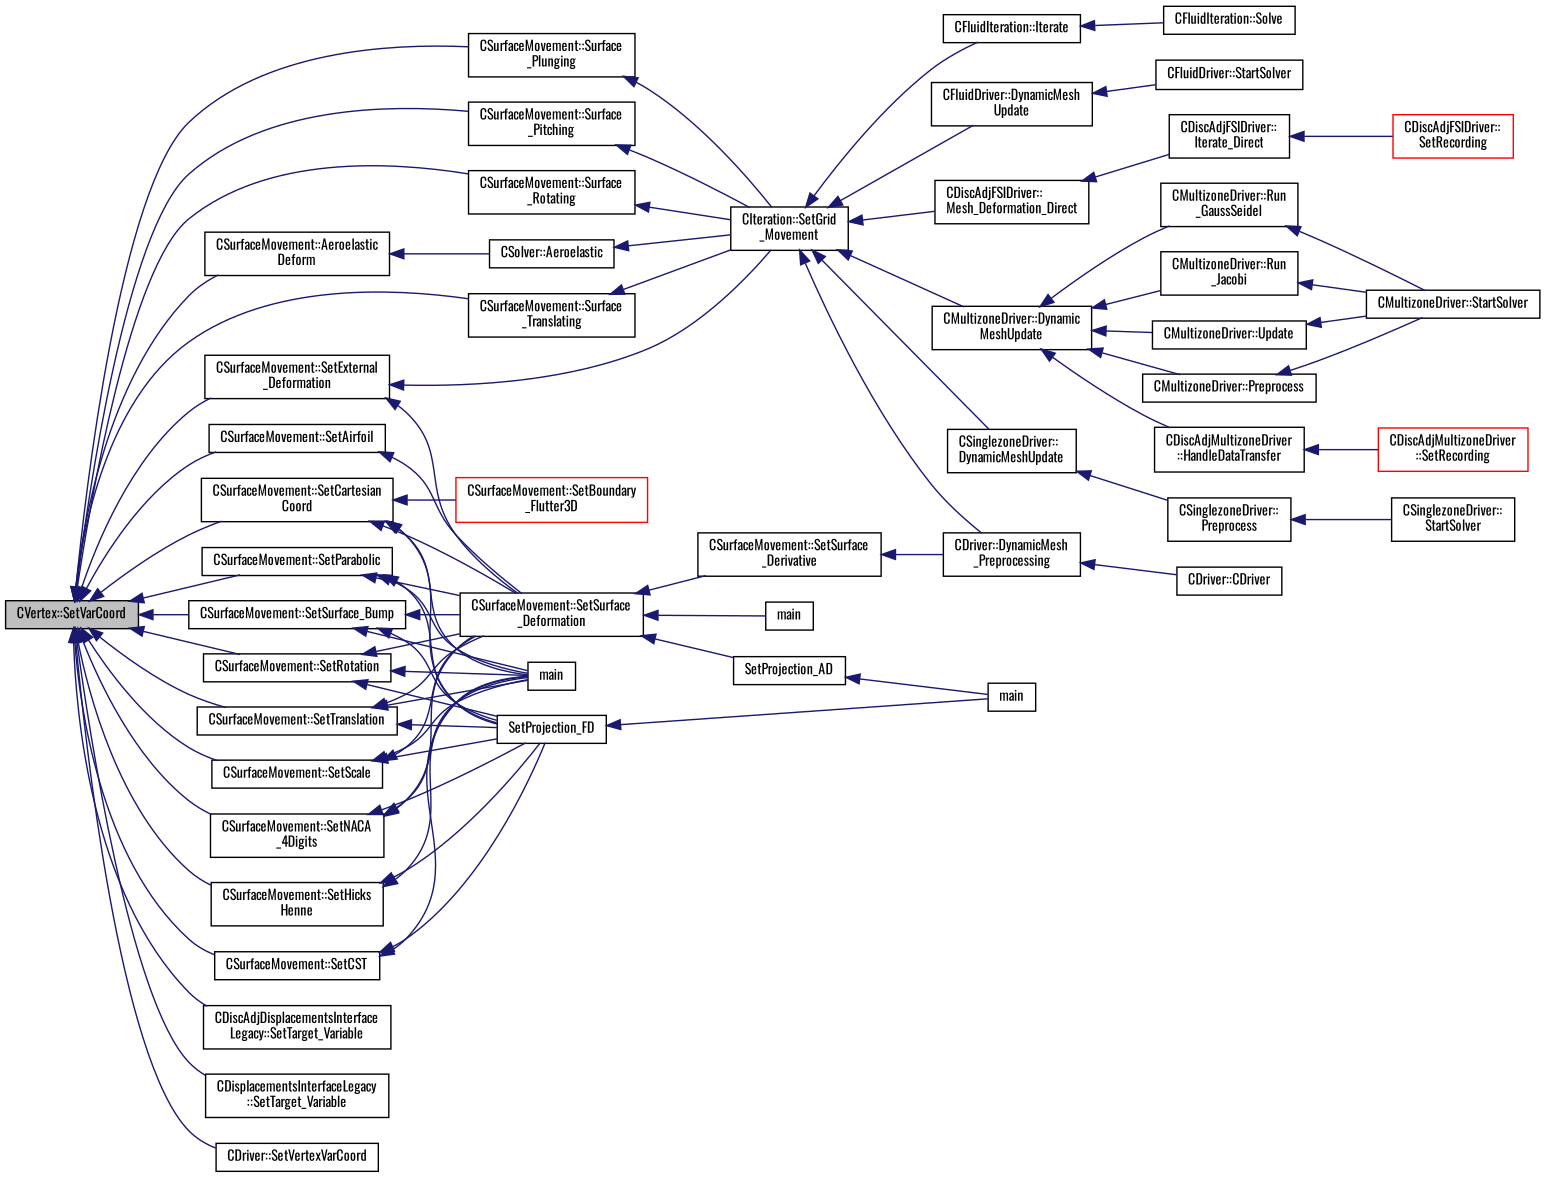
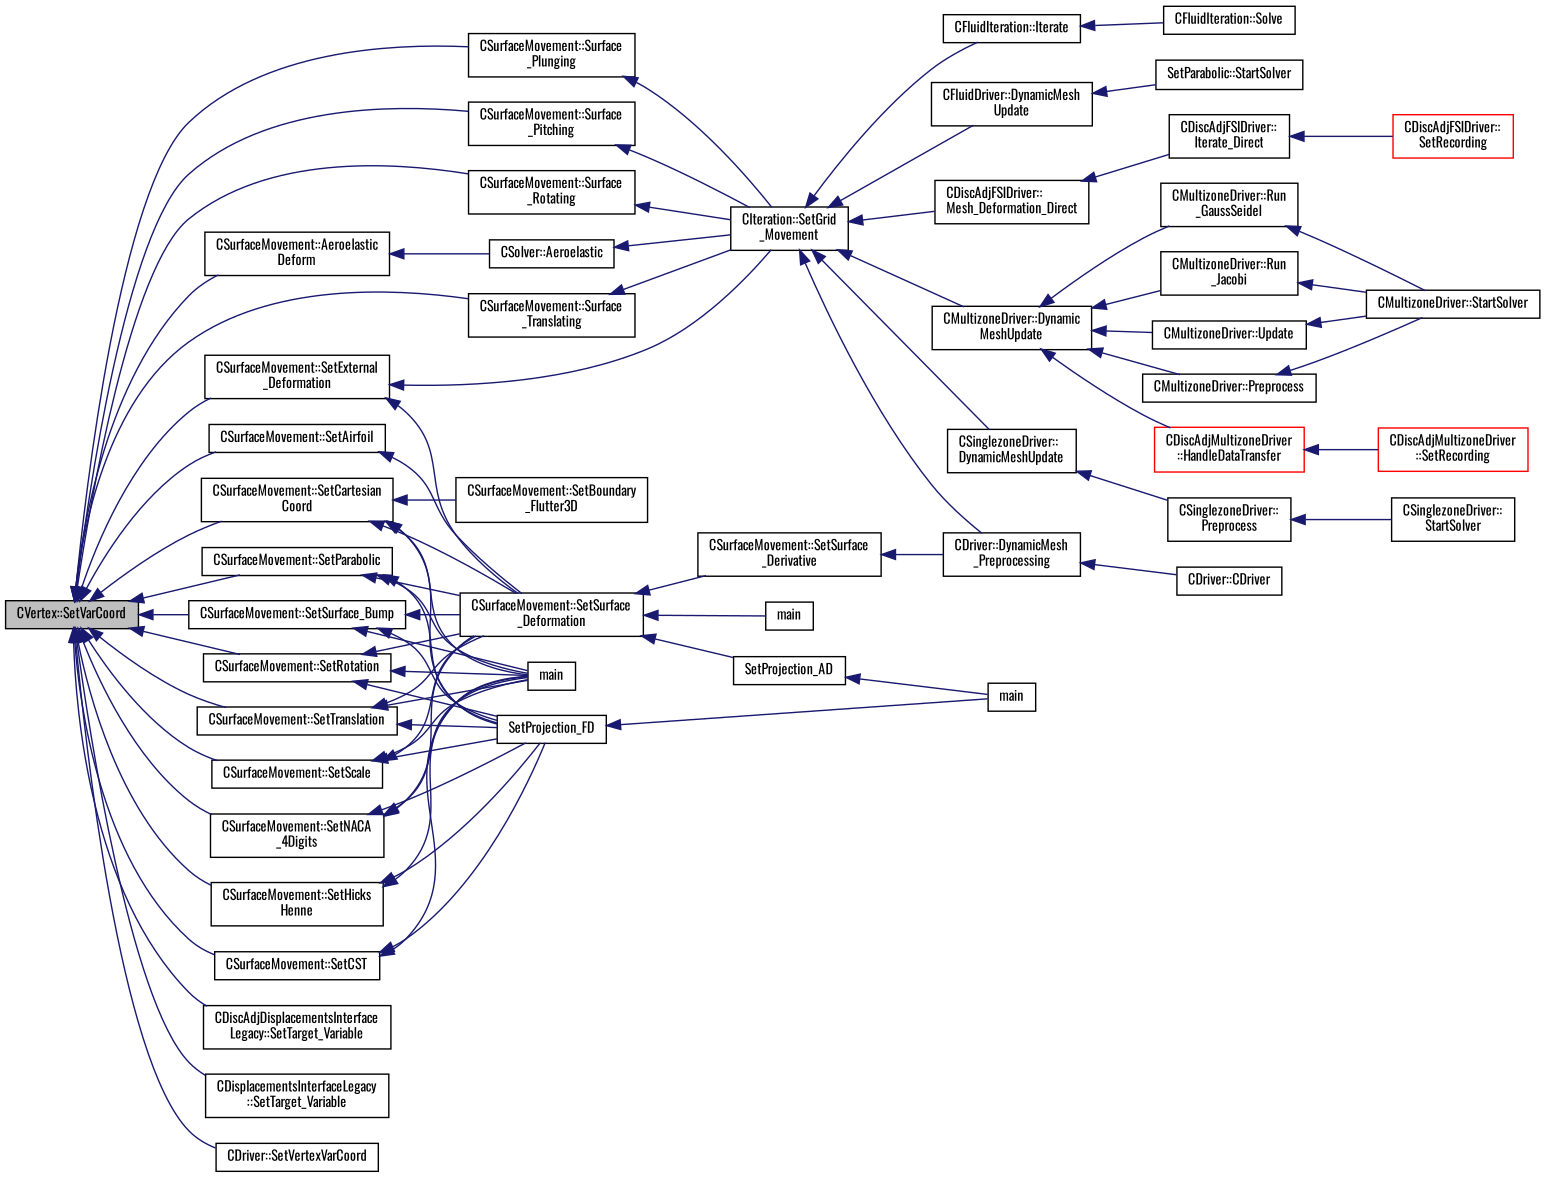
(1229, 75) -> (1229, 75)
(1229, 450) -> (1229, 450)
(552, 500) -> (552, 500)
